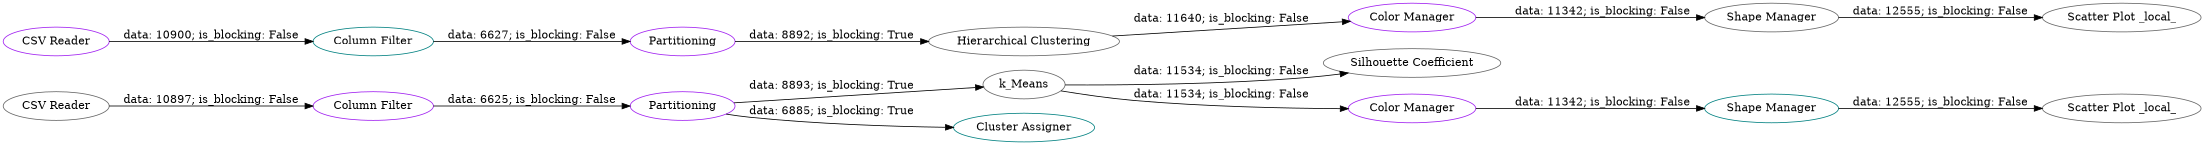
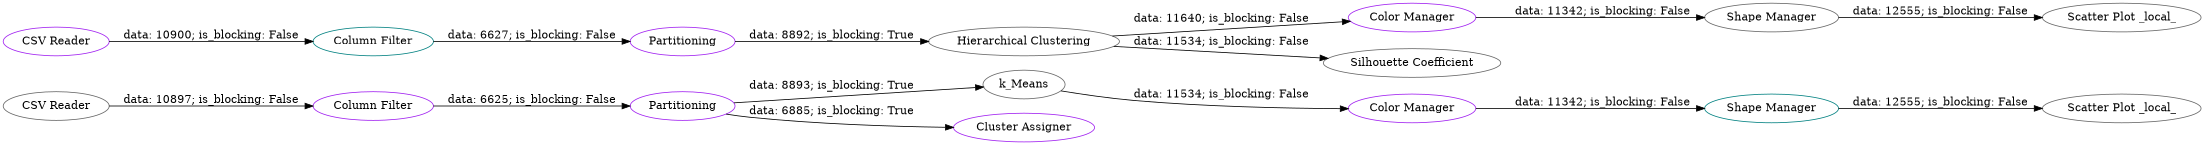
(1203, 83) -> (1217, 52)
(1024, 128) -> (1024, 128)
